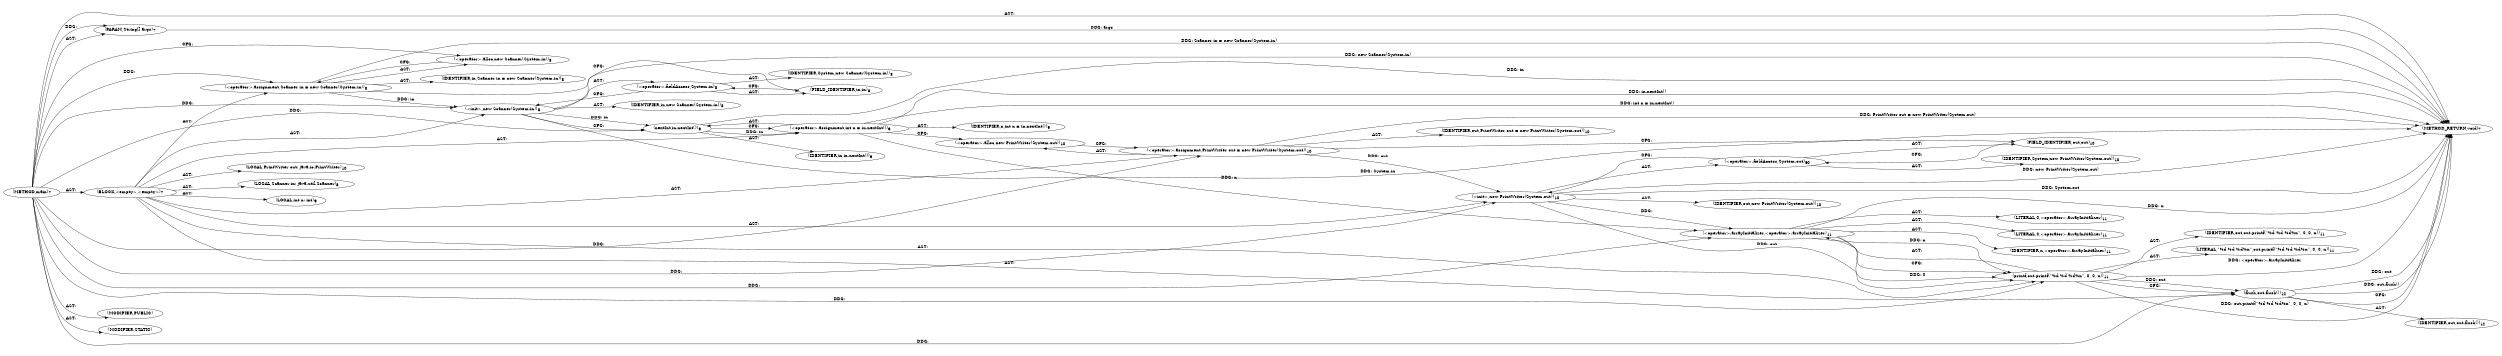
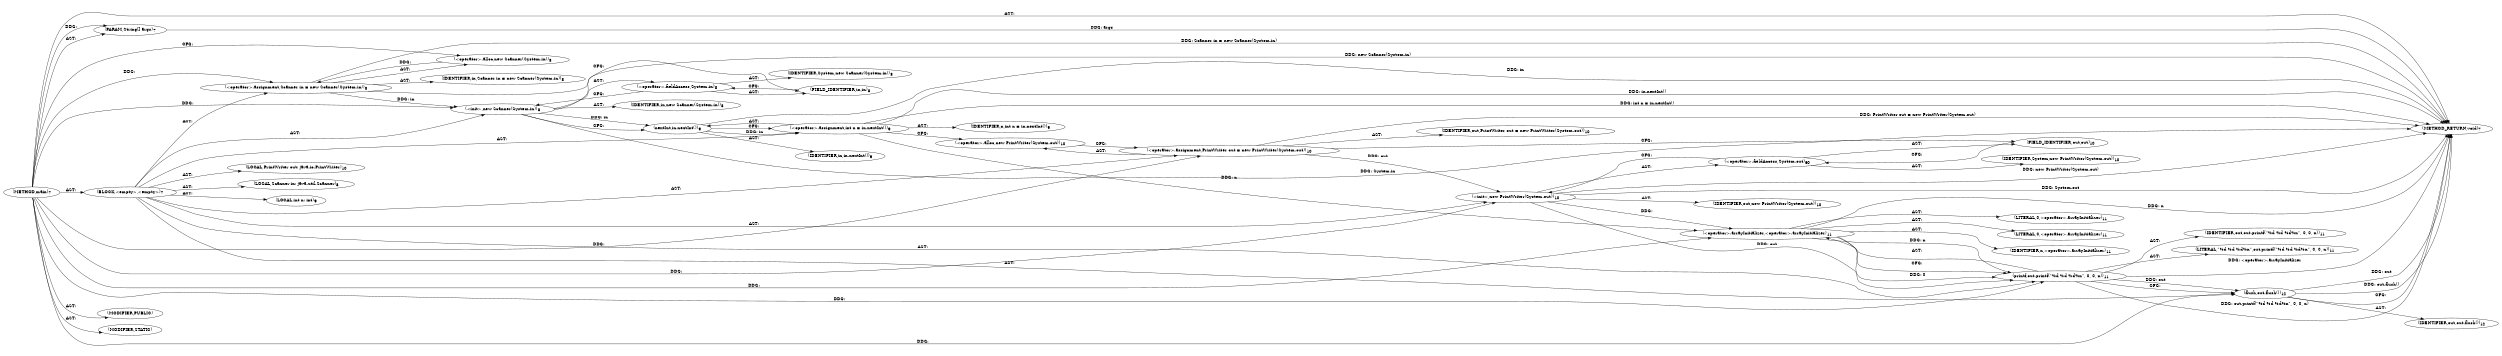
(406, 62) -> (406, 62)
(335, 113) -> none
